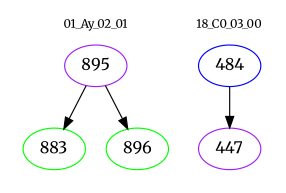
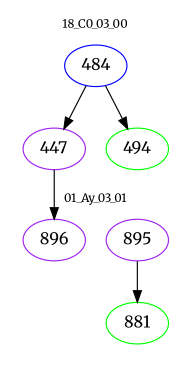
(96, 25) -> (96, 199)
(114, 102) -> (54, 195)
(54, 149) -> (137, 323)
none -> (137, 149)
(137, 149) -> (54, 240)
